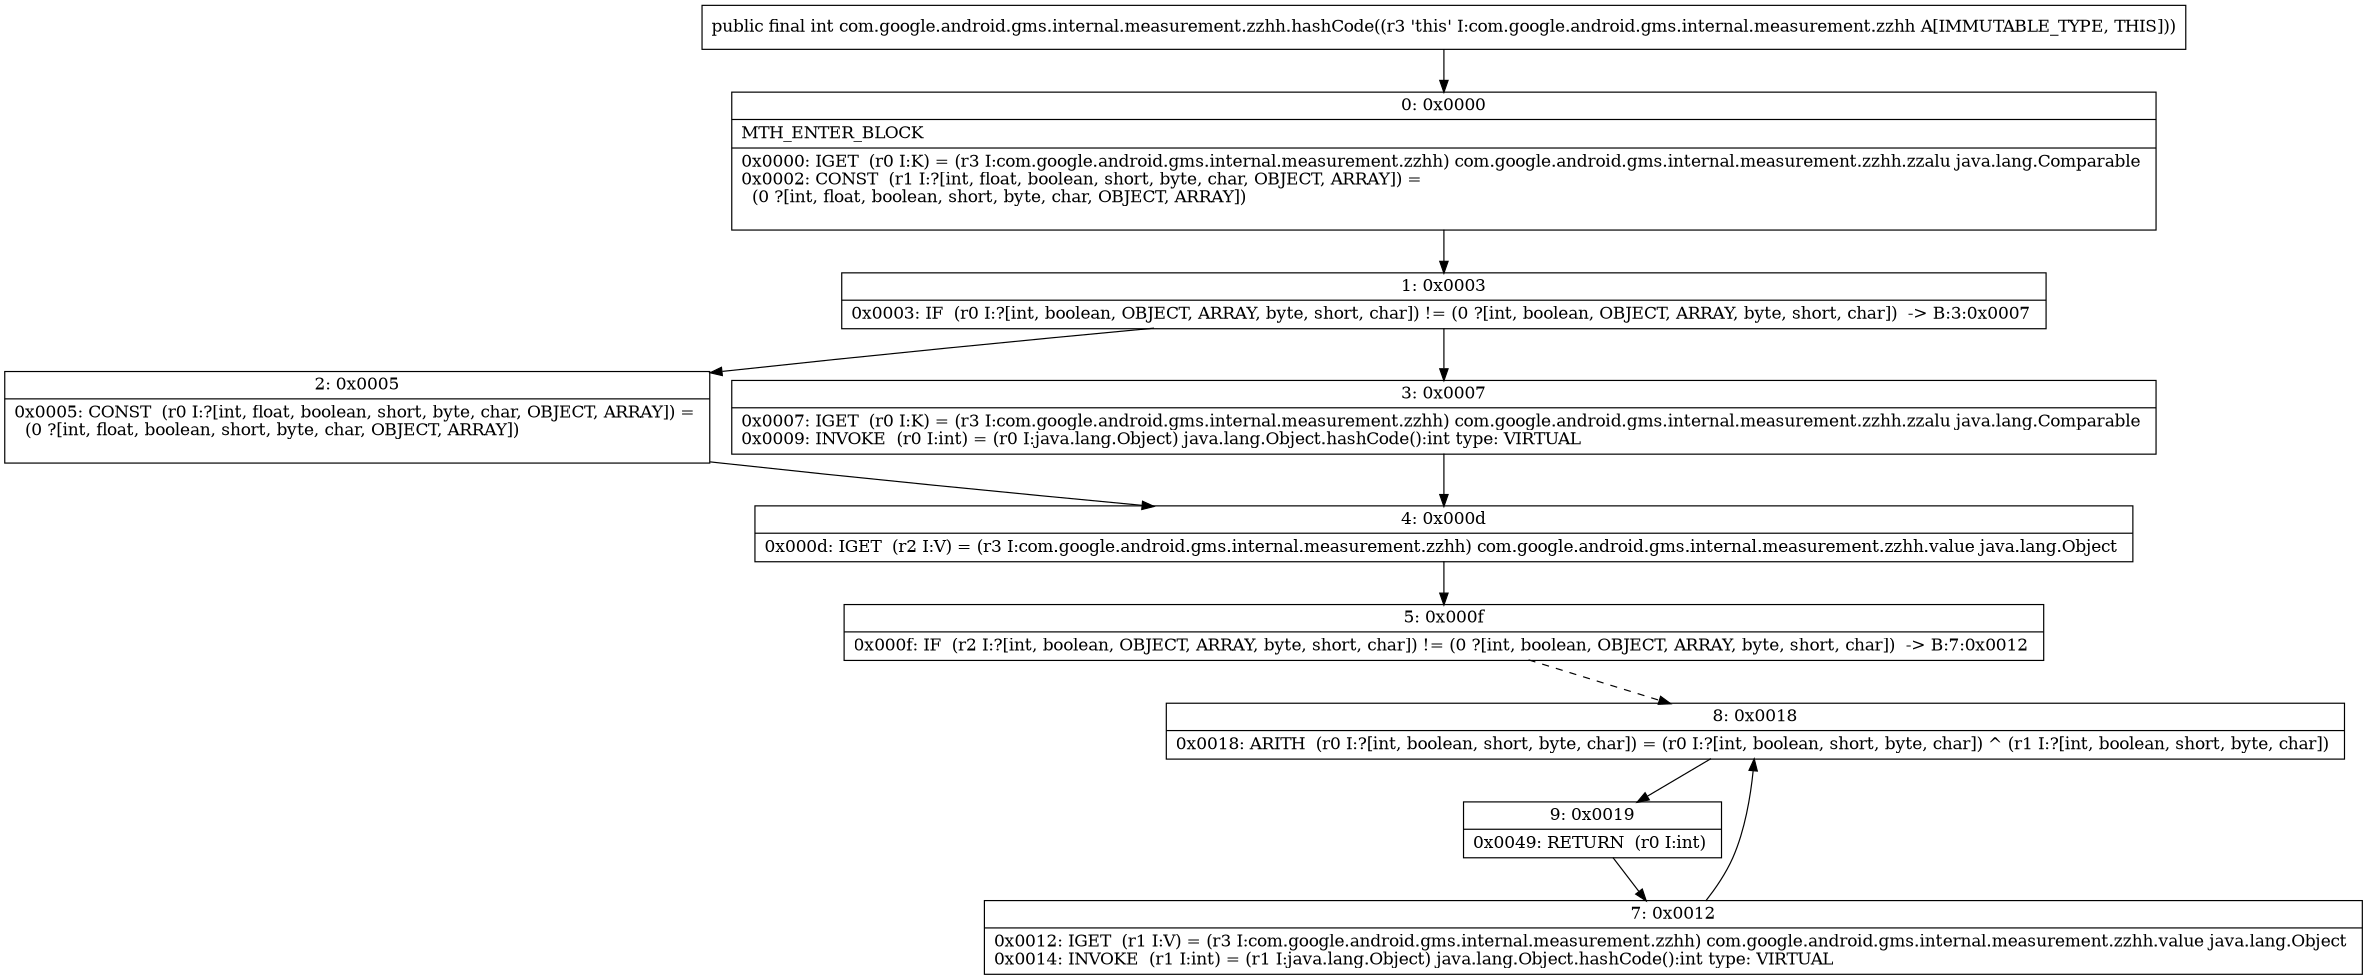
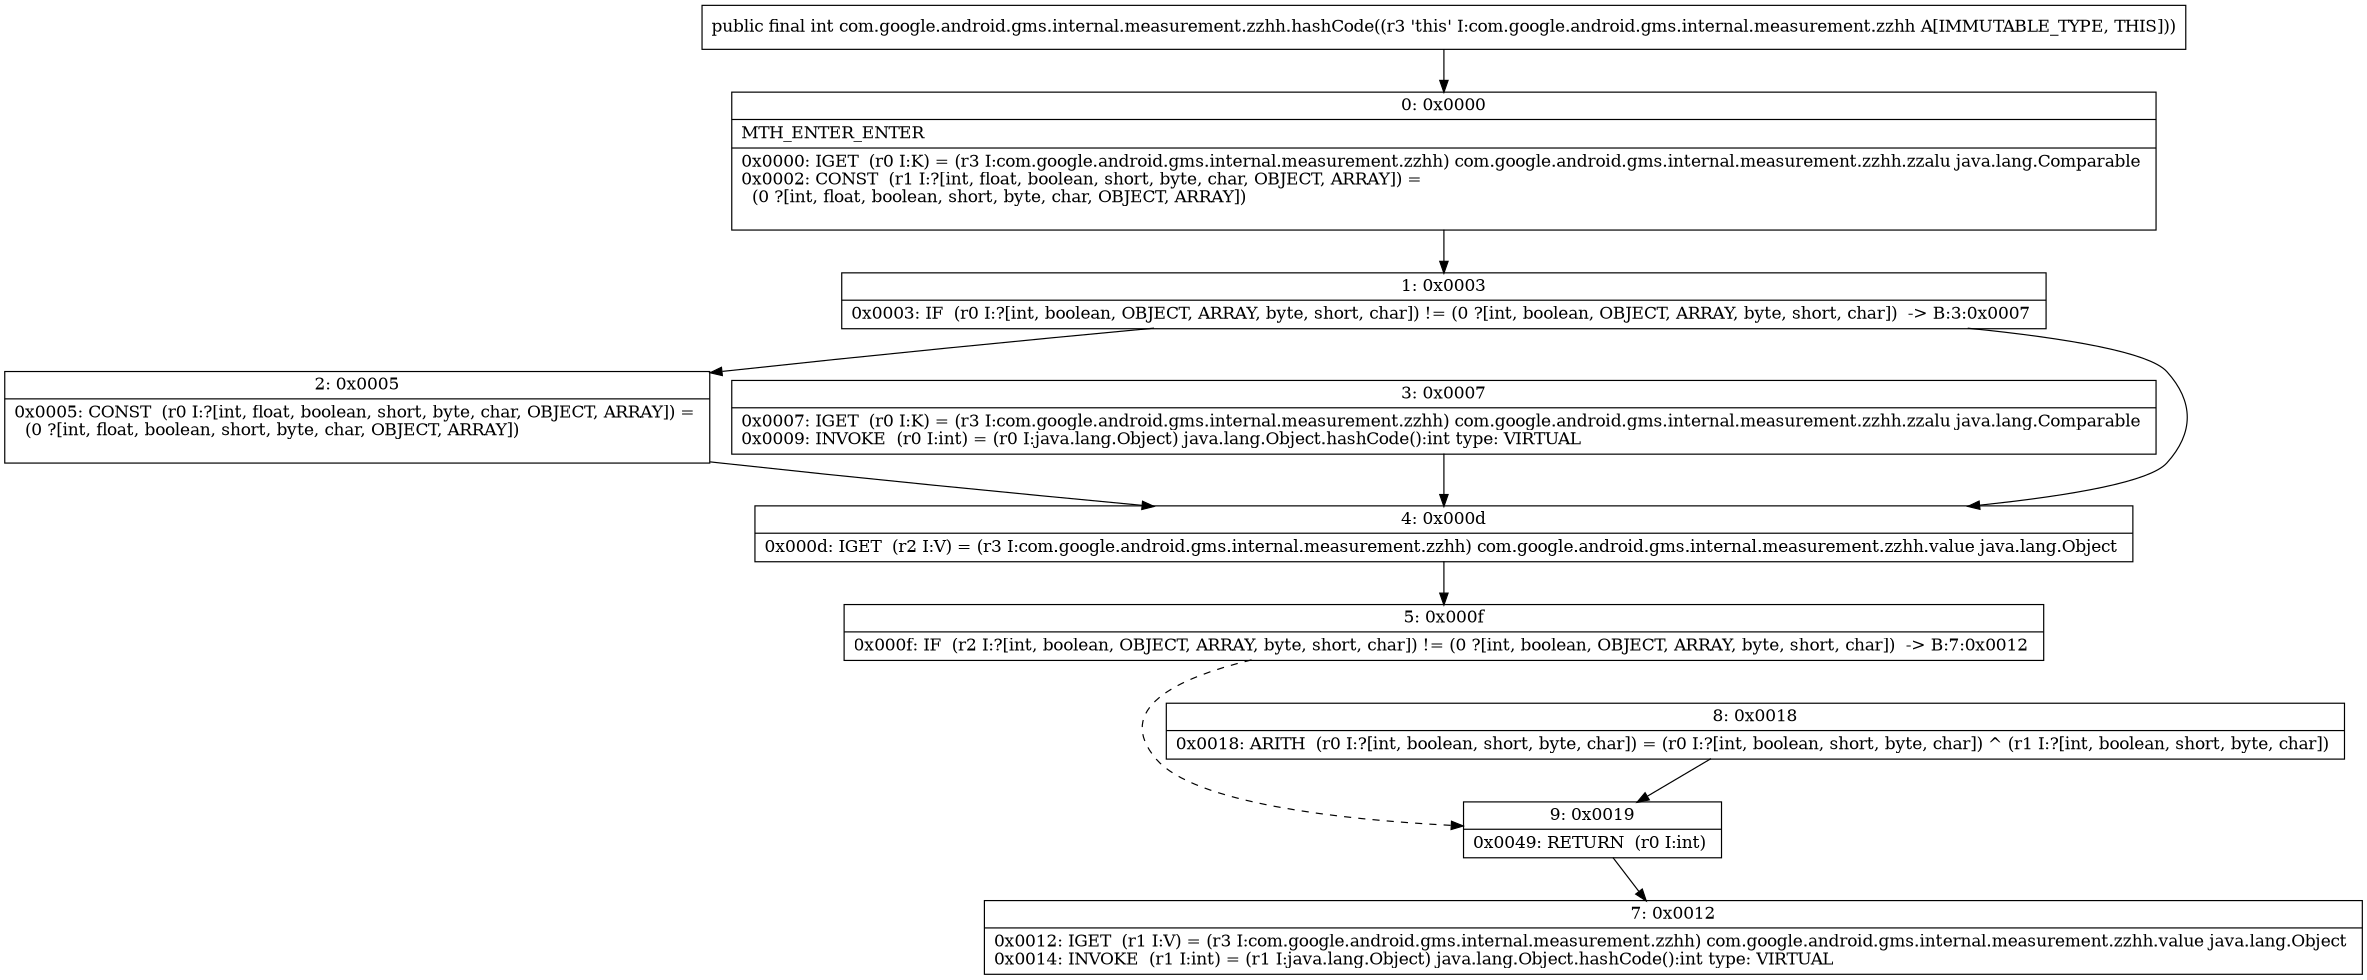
(833, 133) -> (833, 133)
(1444, 348) -> (2187, 411)
(1594, 680) -> (1215, 791)
(1740, 840) -> none
